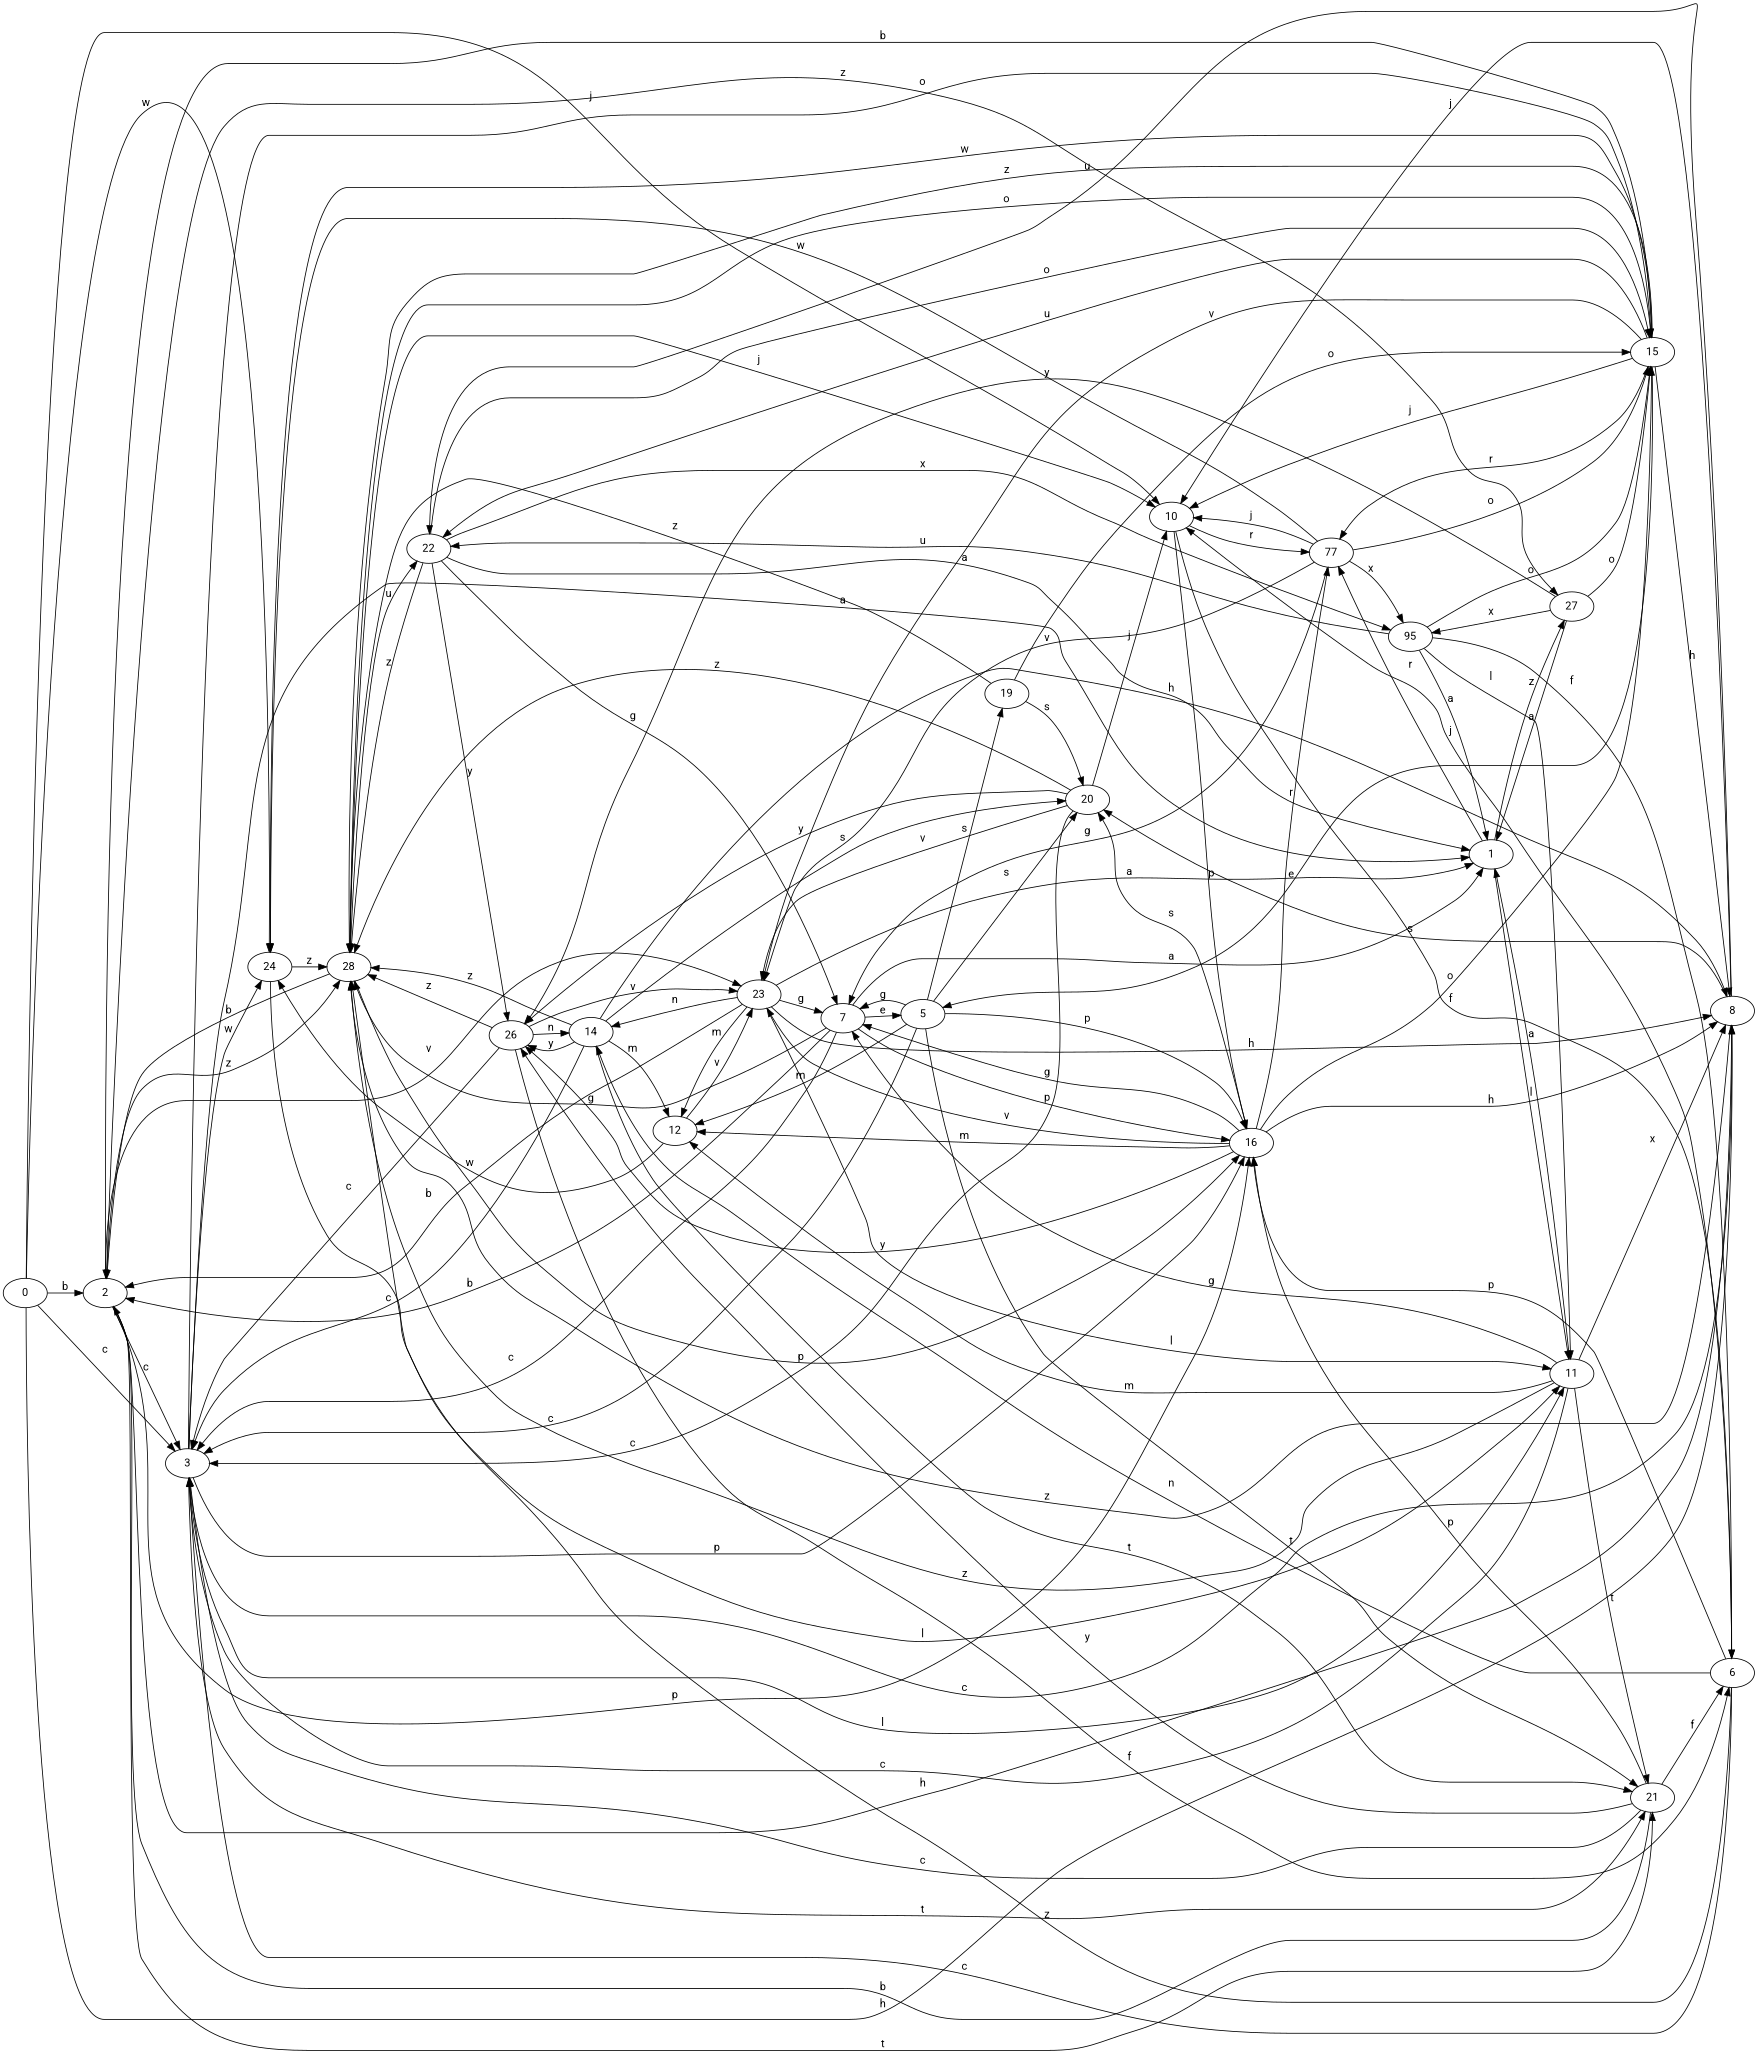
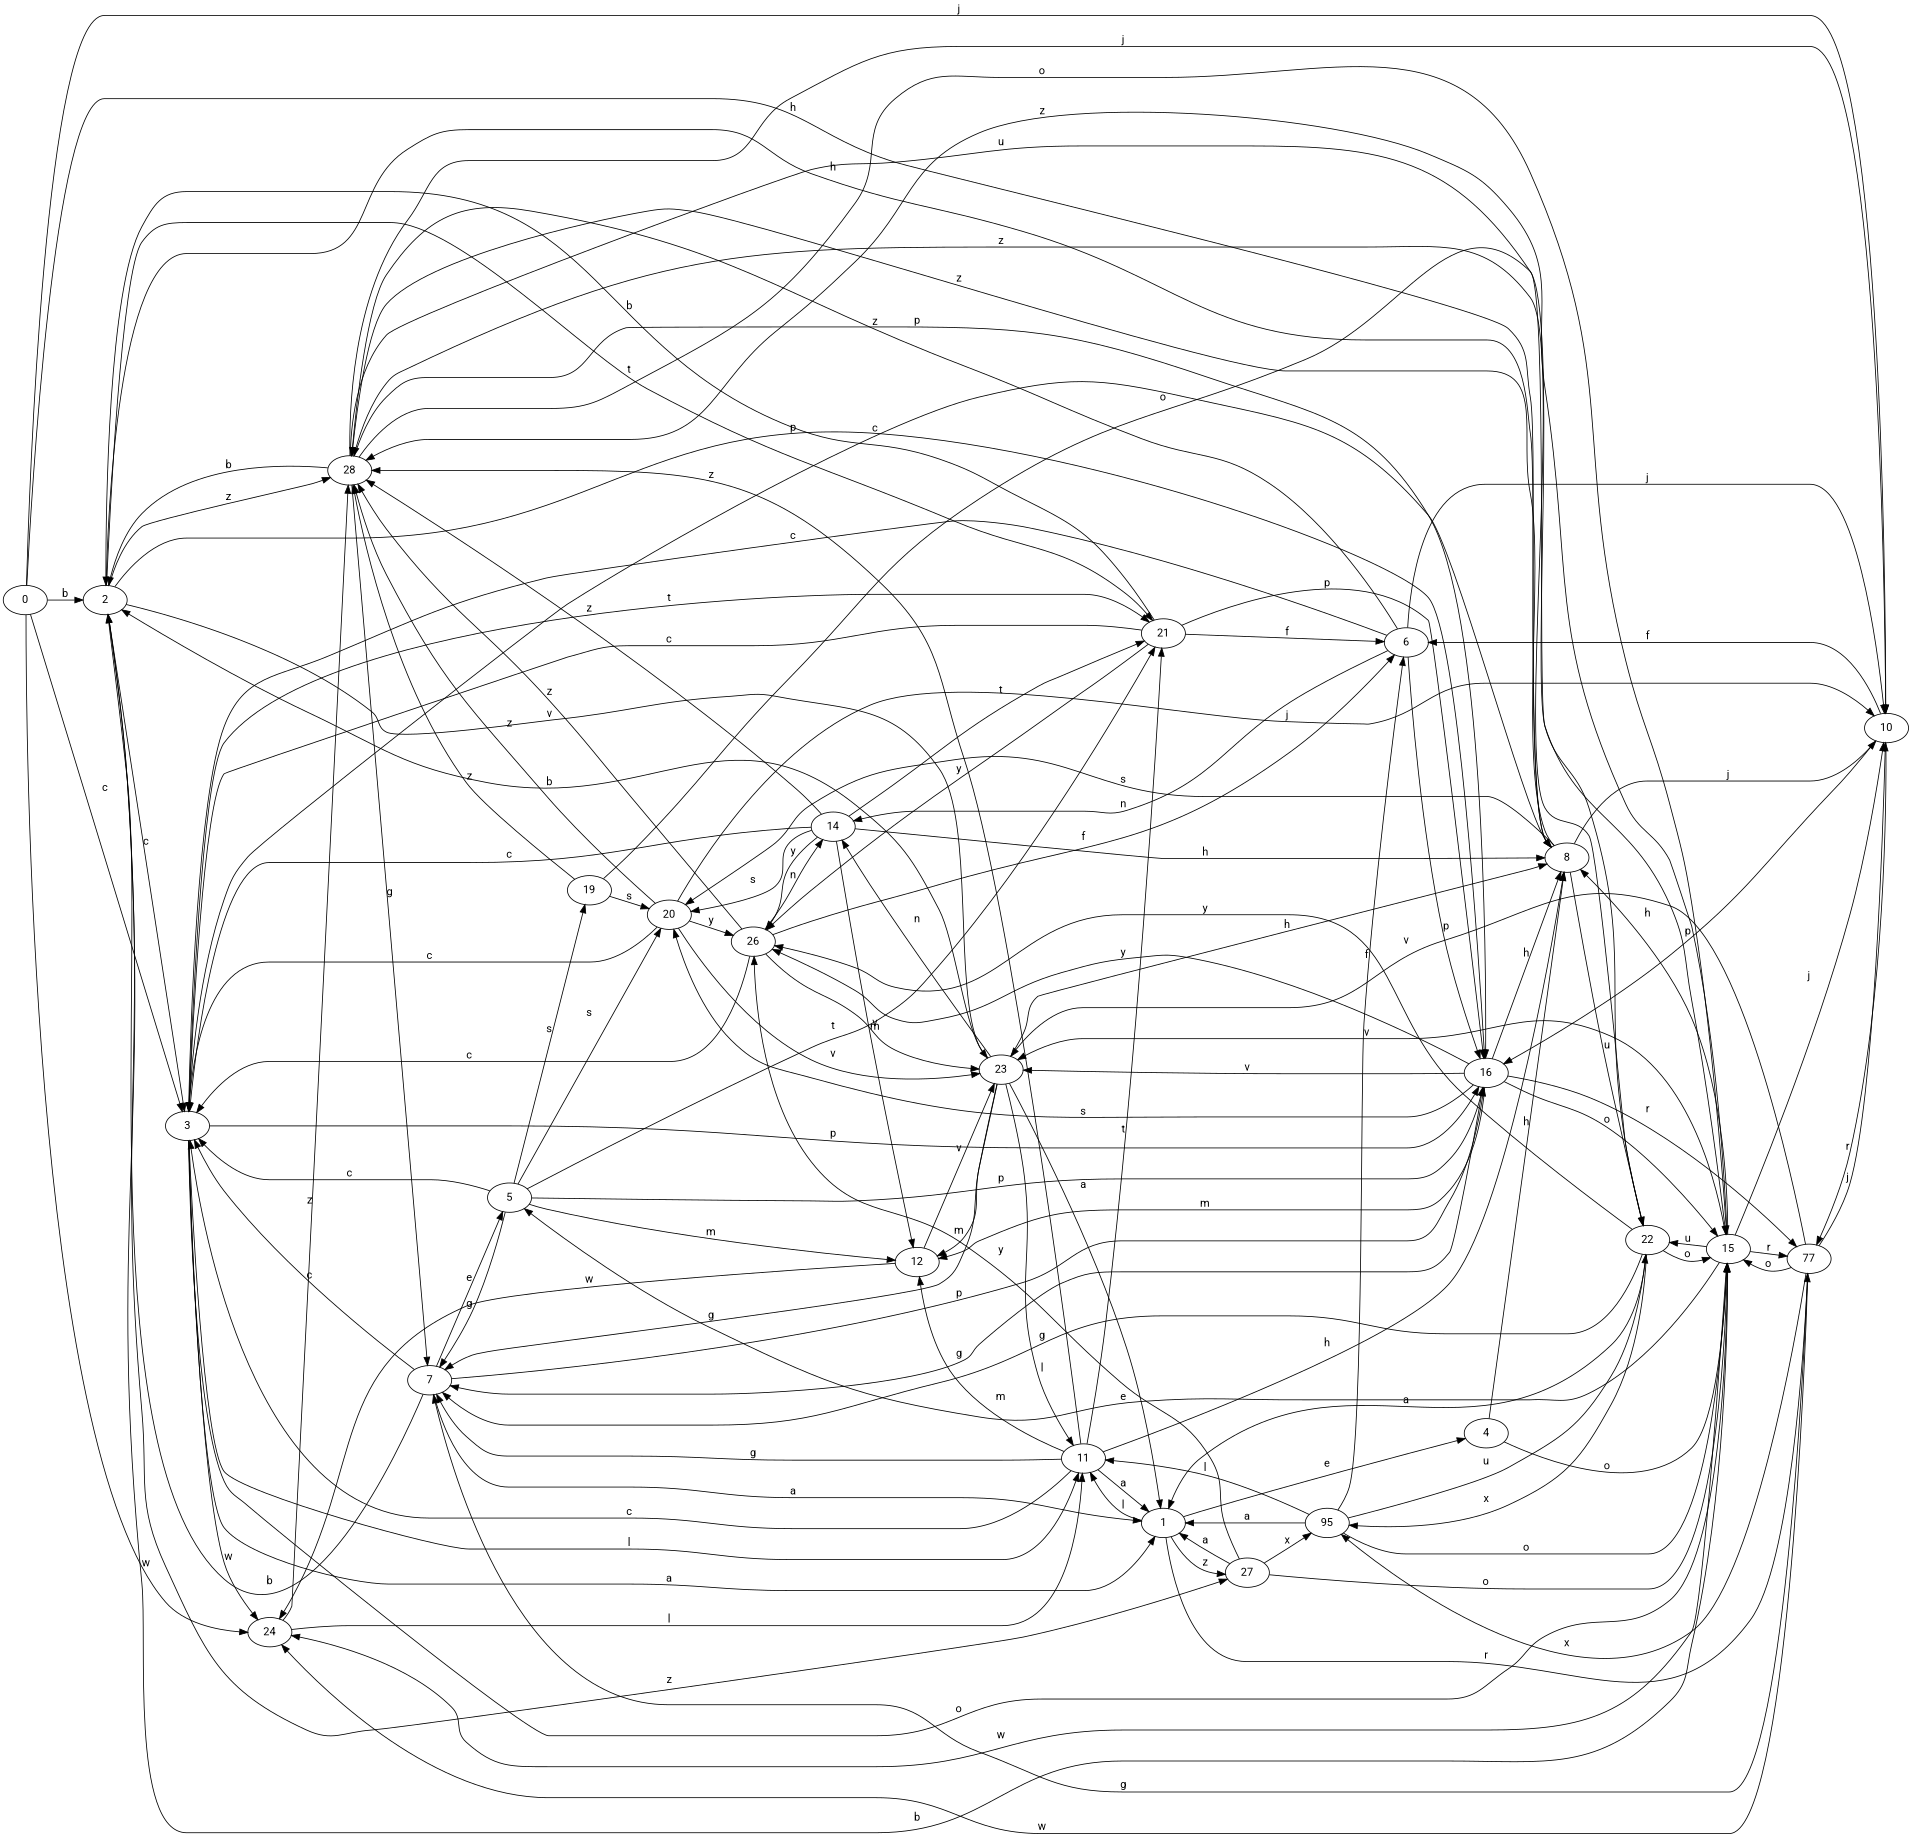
(604, 1105) -> (389, 921)
(1653, 1139) -> (1327, 1343)
none -> (1486, 1433)
